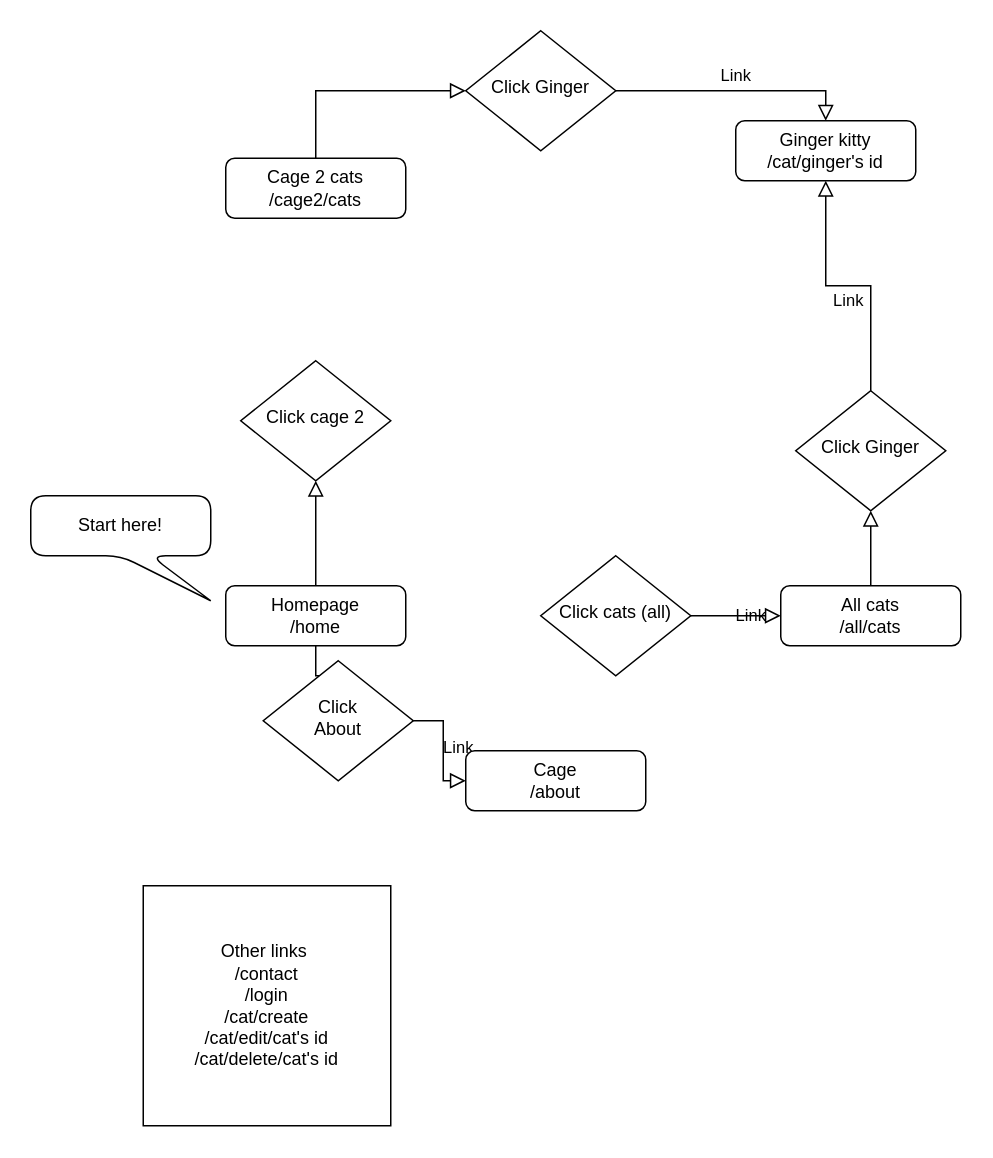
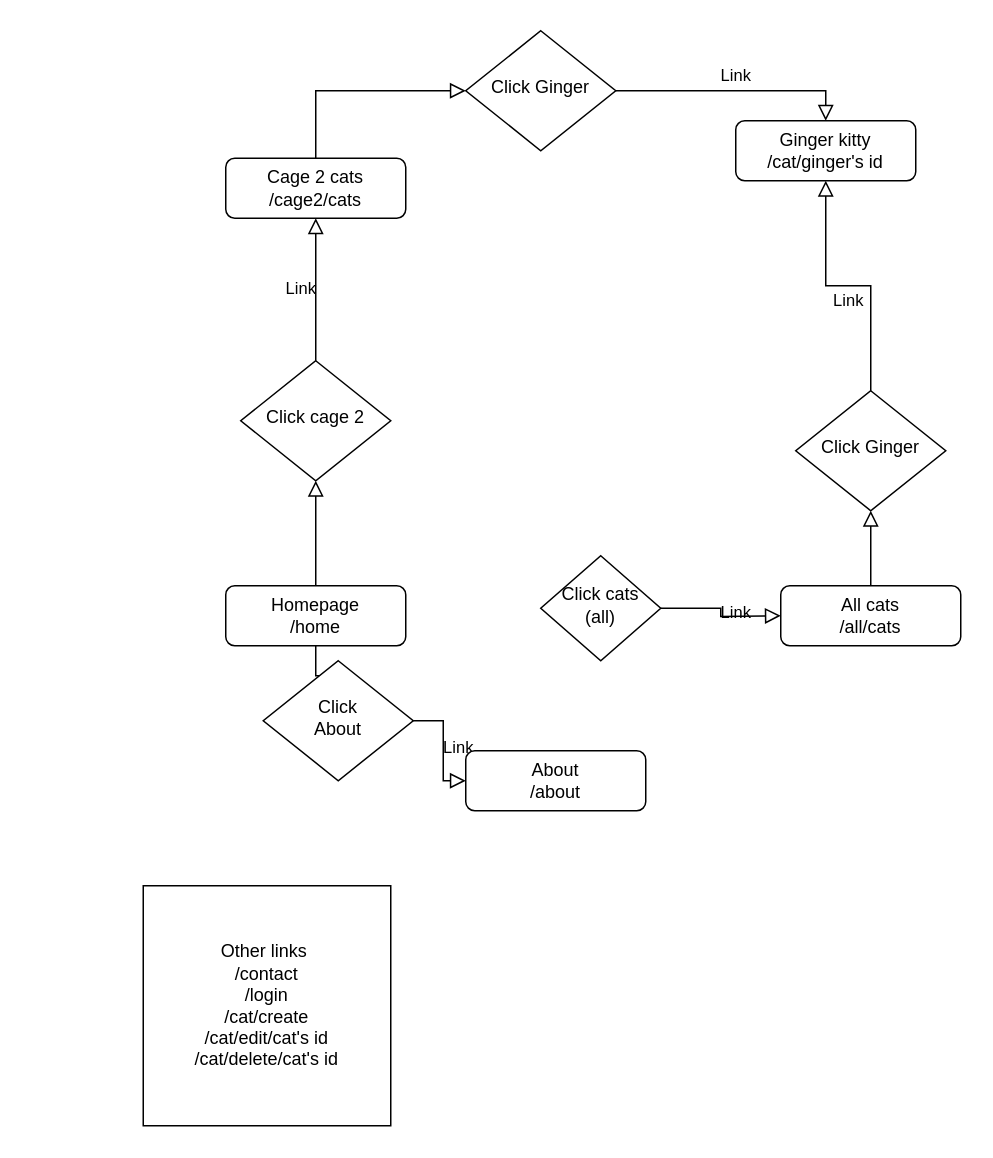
none -> (316, 298)
(121, 548) -> none
(616, 616) -> (601, 608)
(556, 781) -> (556, 781)
